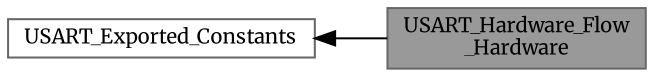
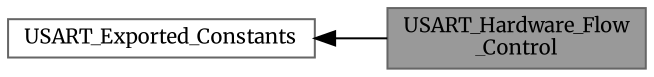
(517, 38) -> (517, 38)
